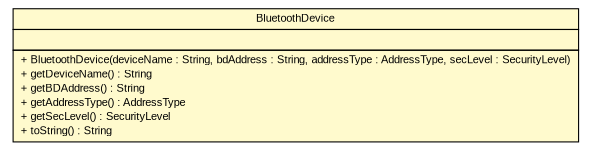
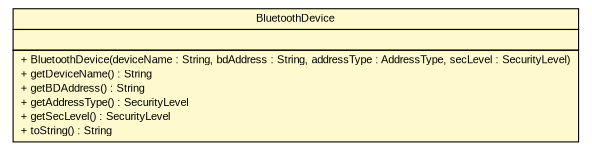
(103, 103) -> (105, 103)
